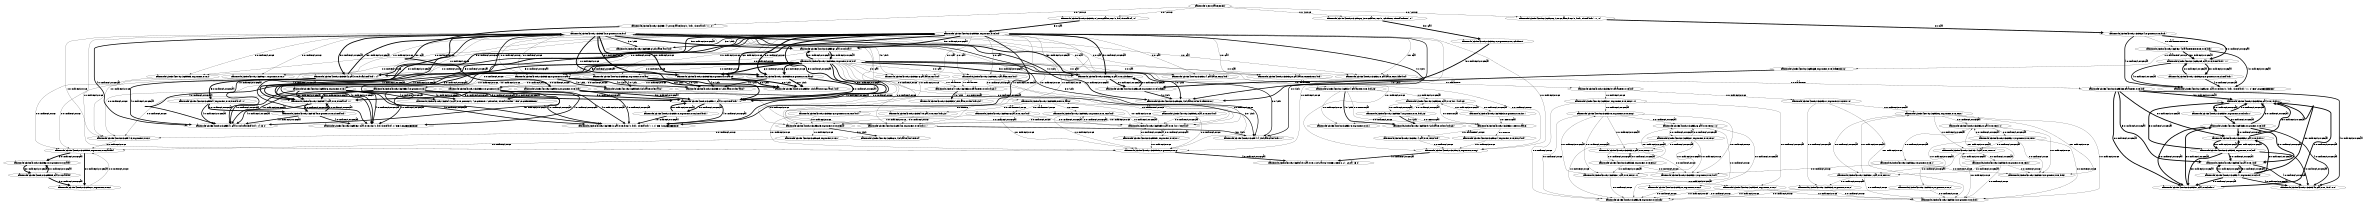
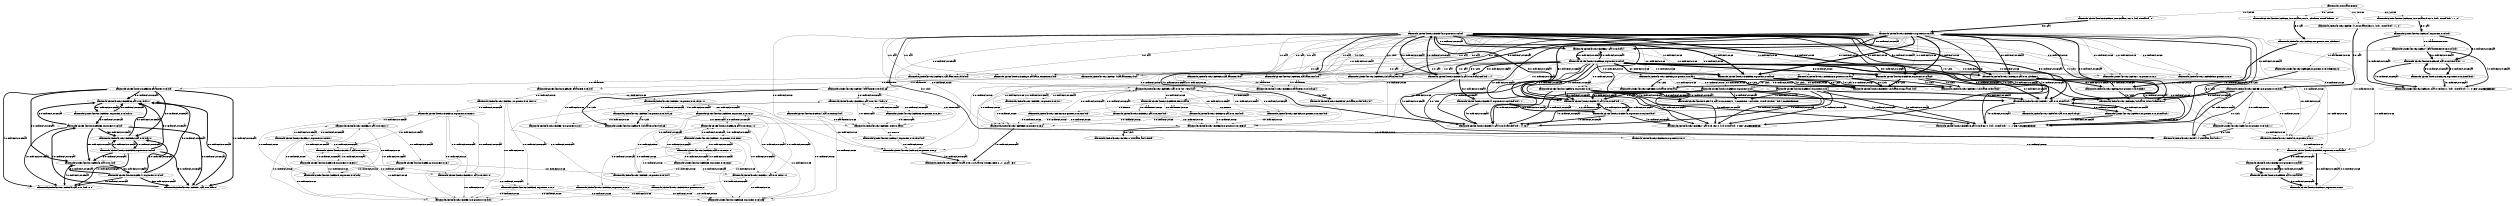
none -> (1480, 65)
(336, 95) -> (1631, 95)
(1458, 132) -> (836, 121)
(1925, 188) -> none
